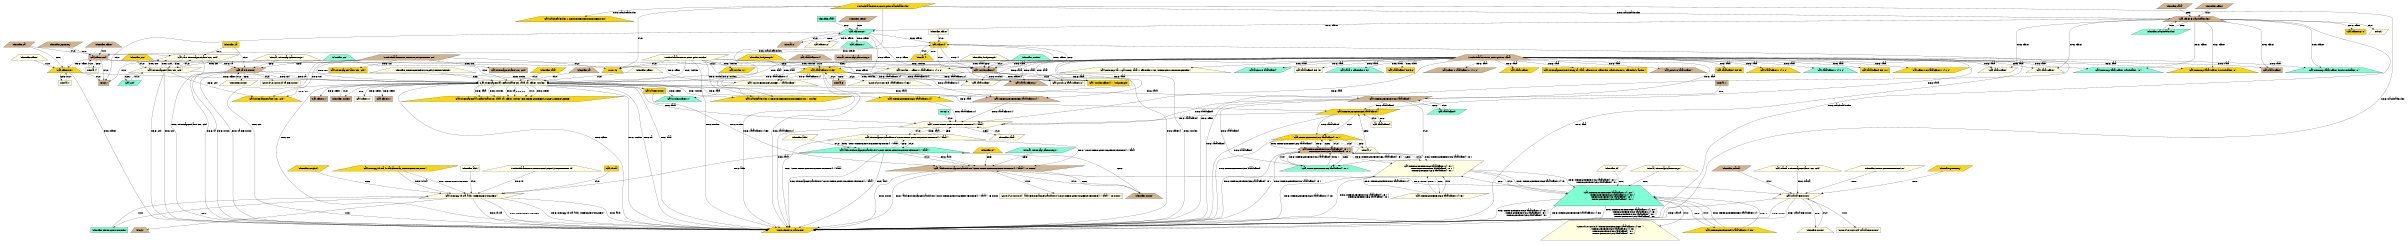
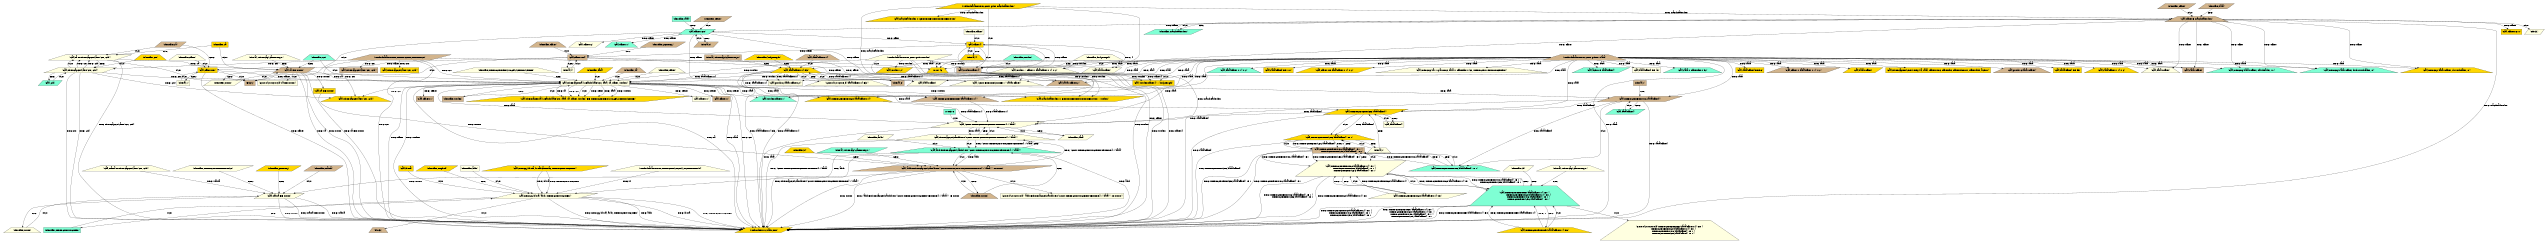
(65, 70) -> (208, 70)
(1854, 181) -> (251, 181)
(1859, 230) -> none
